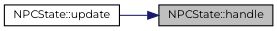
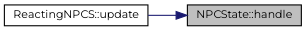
(62, 15) -> (76, 15)
